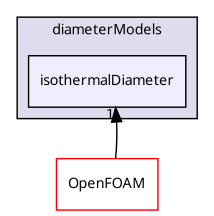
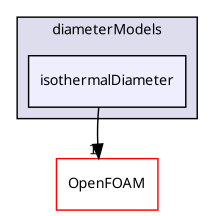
(117, 140) -> (98, 128)
